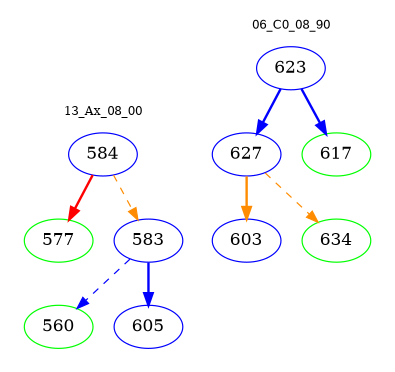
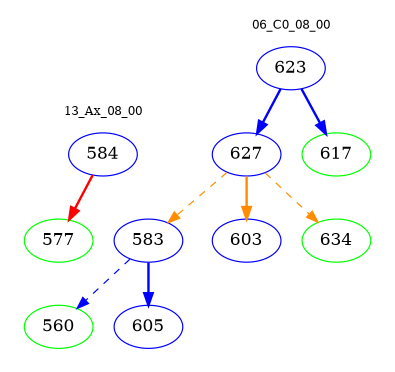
(292, 26) -> (292, 26)
(123, 192) -> (211, 186)
